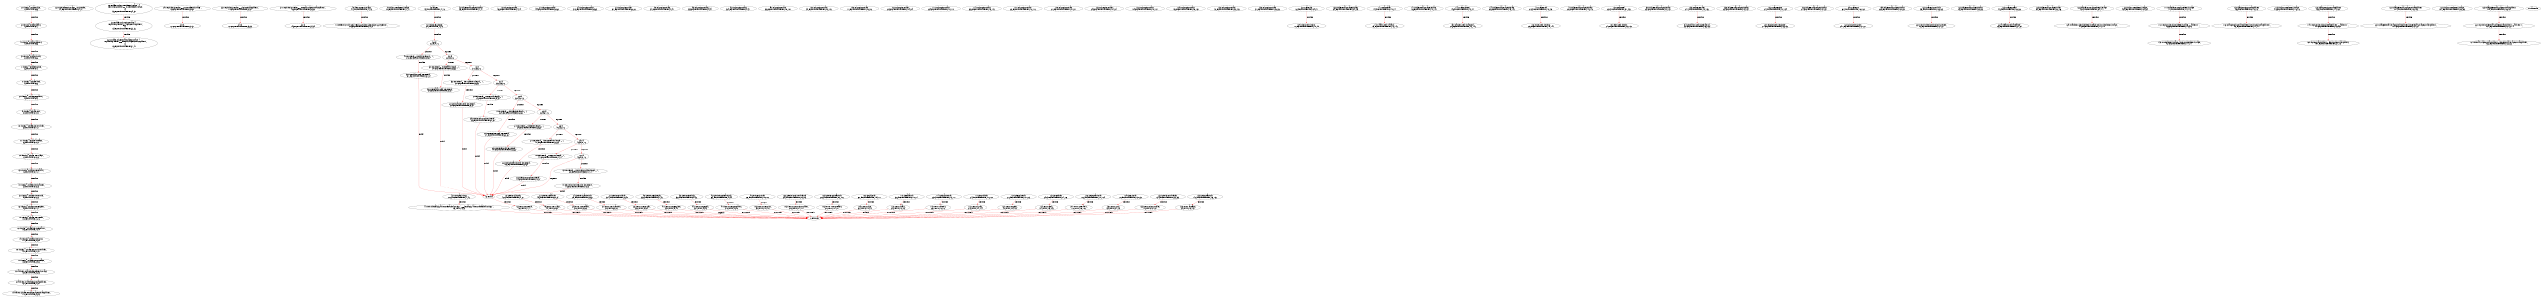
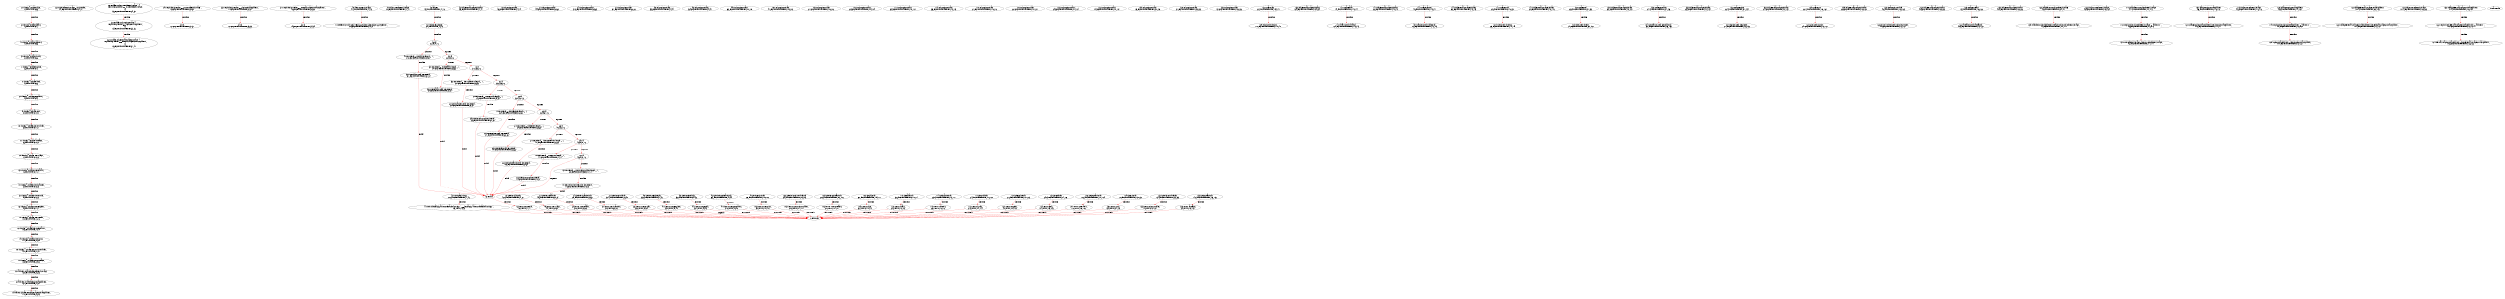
(662, 9) -> none
(764, 202) -> (764, 202)
(866, 213) -> (867, 213)
